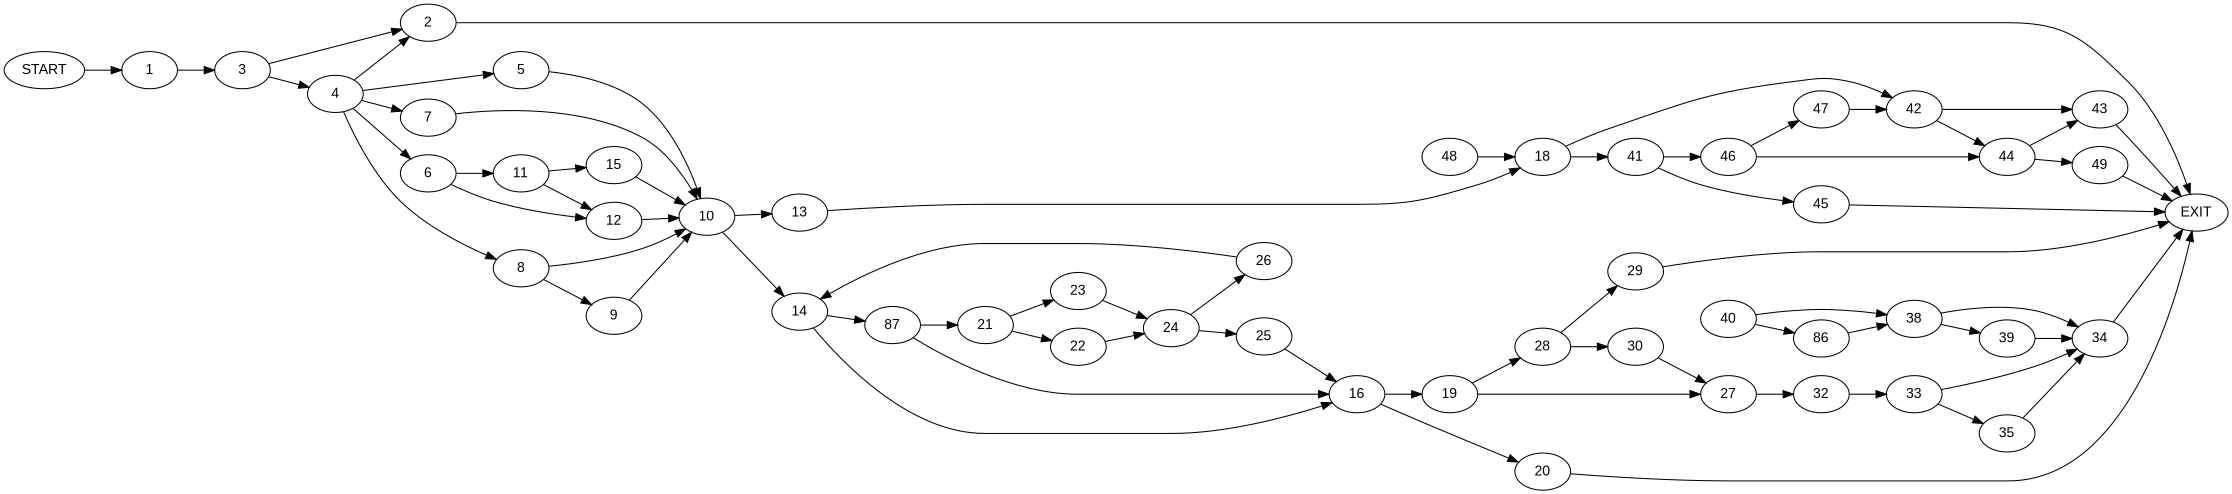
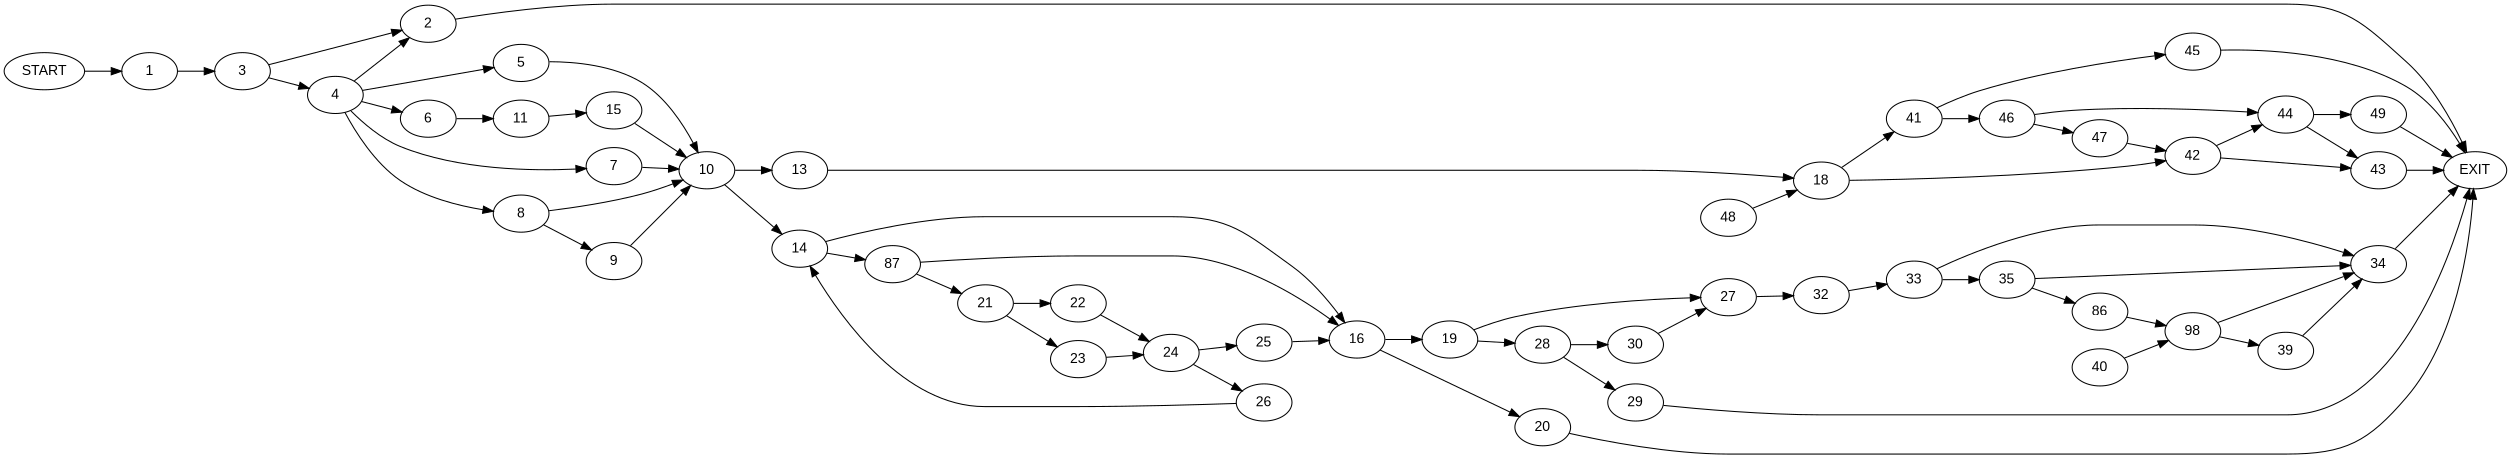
(614, 221) -> none
(1914, 319) -> (2193, 331)
(1770, 328) -> (2049, 294)
